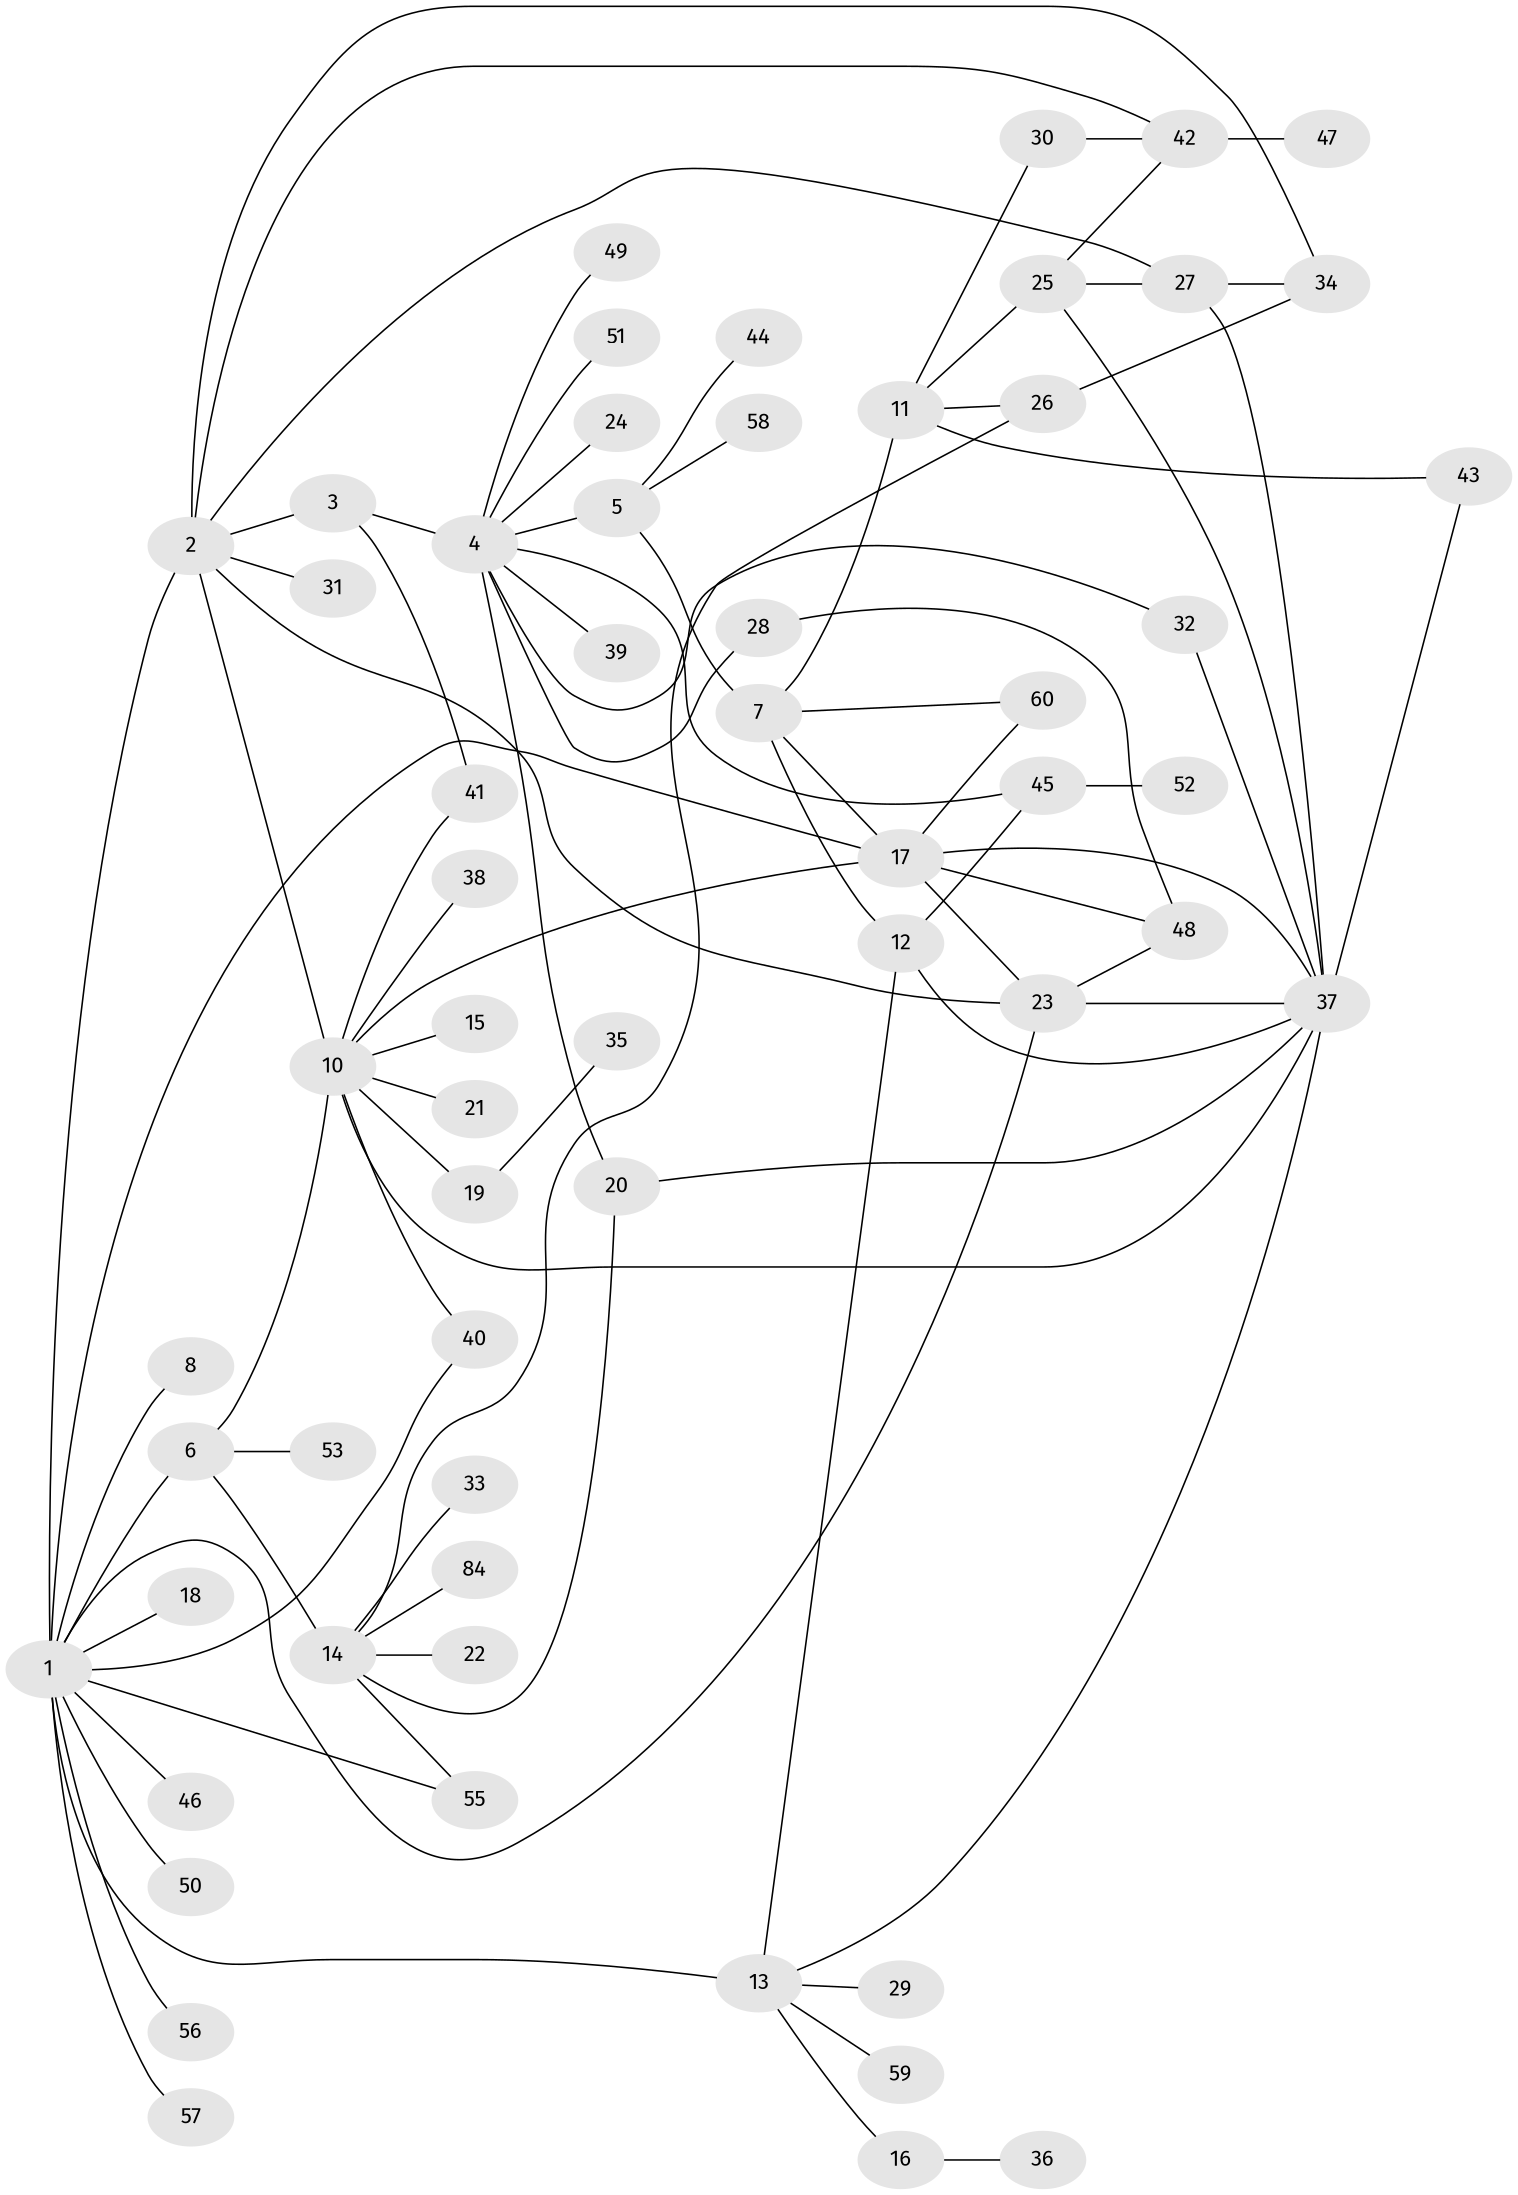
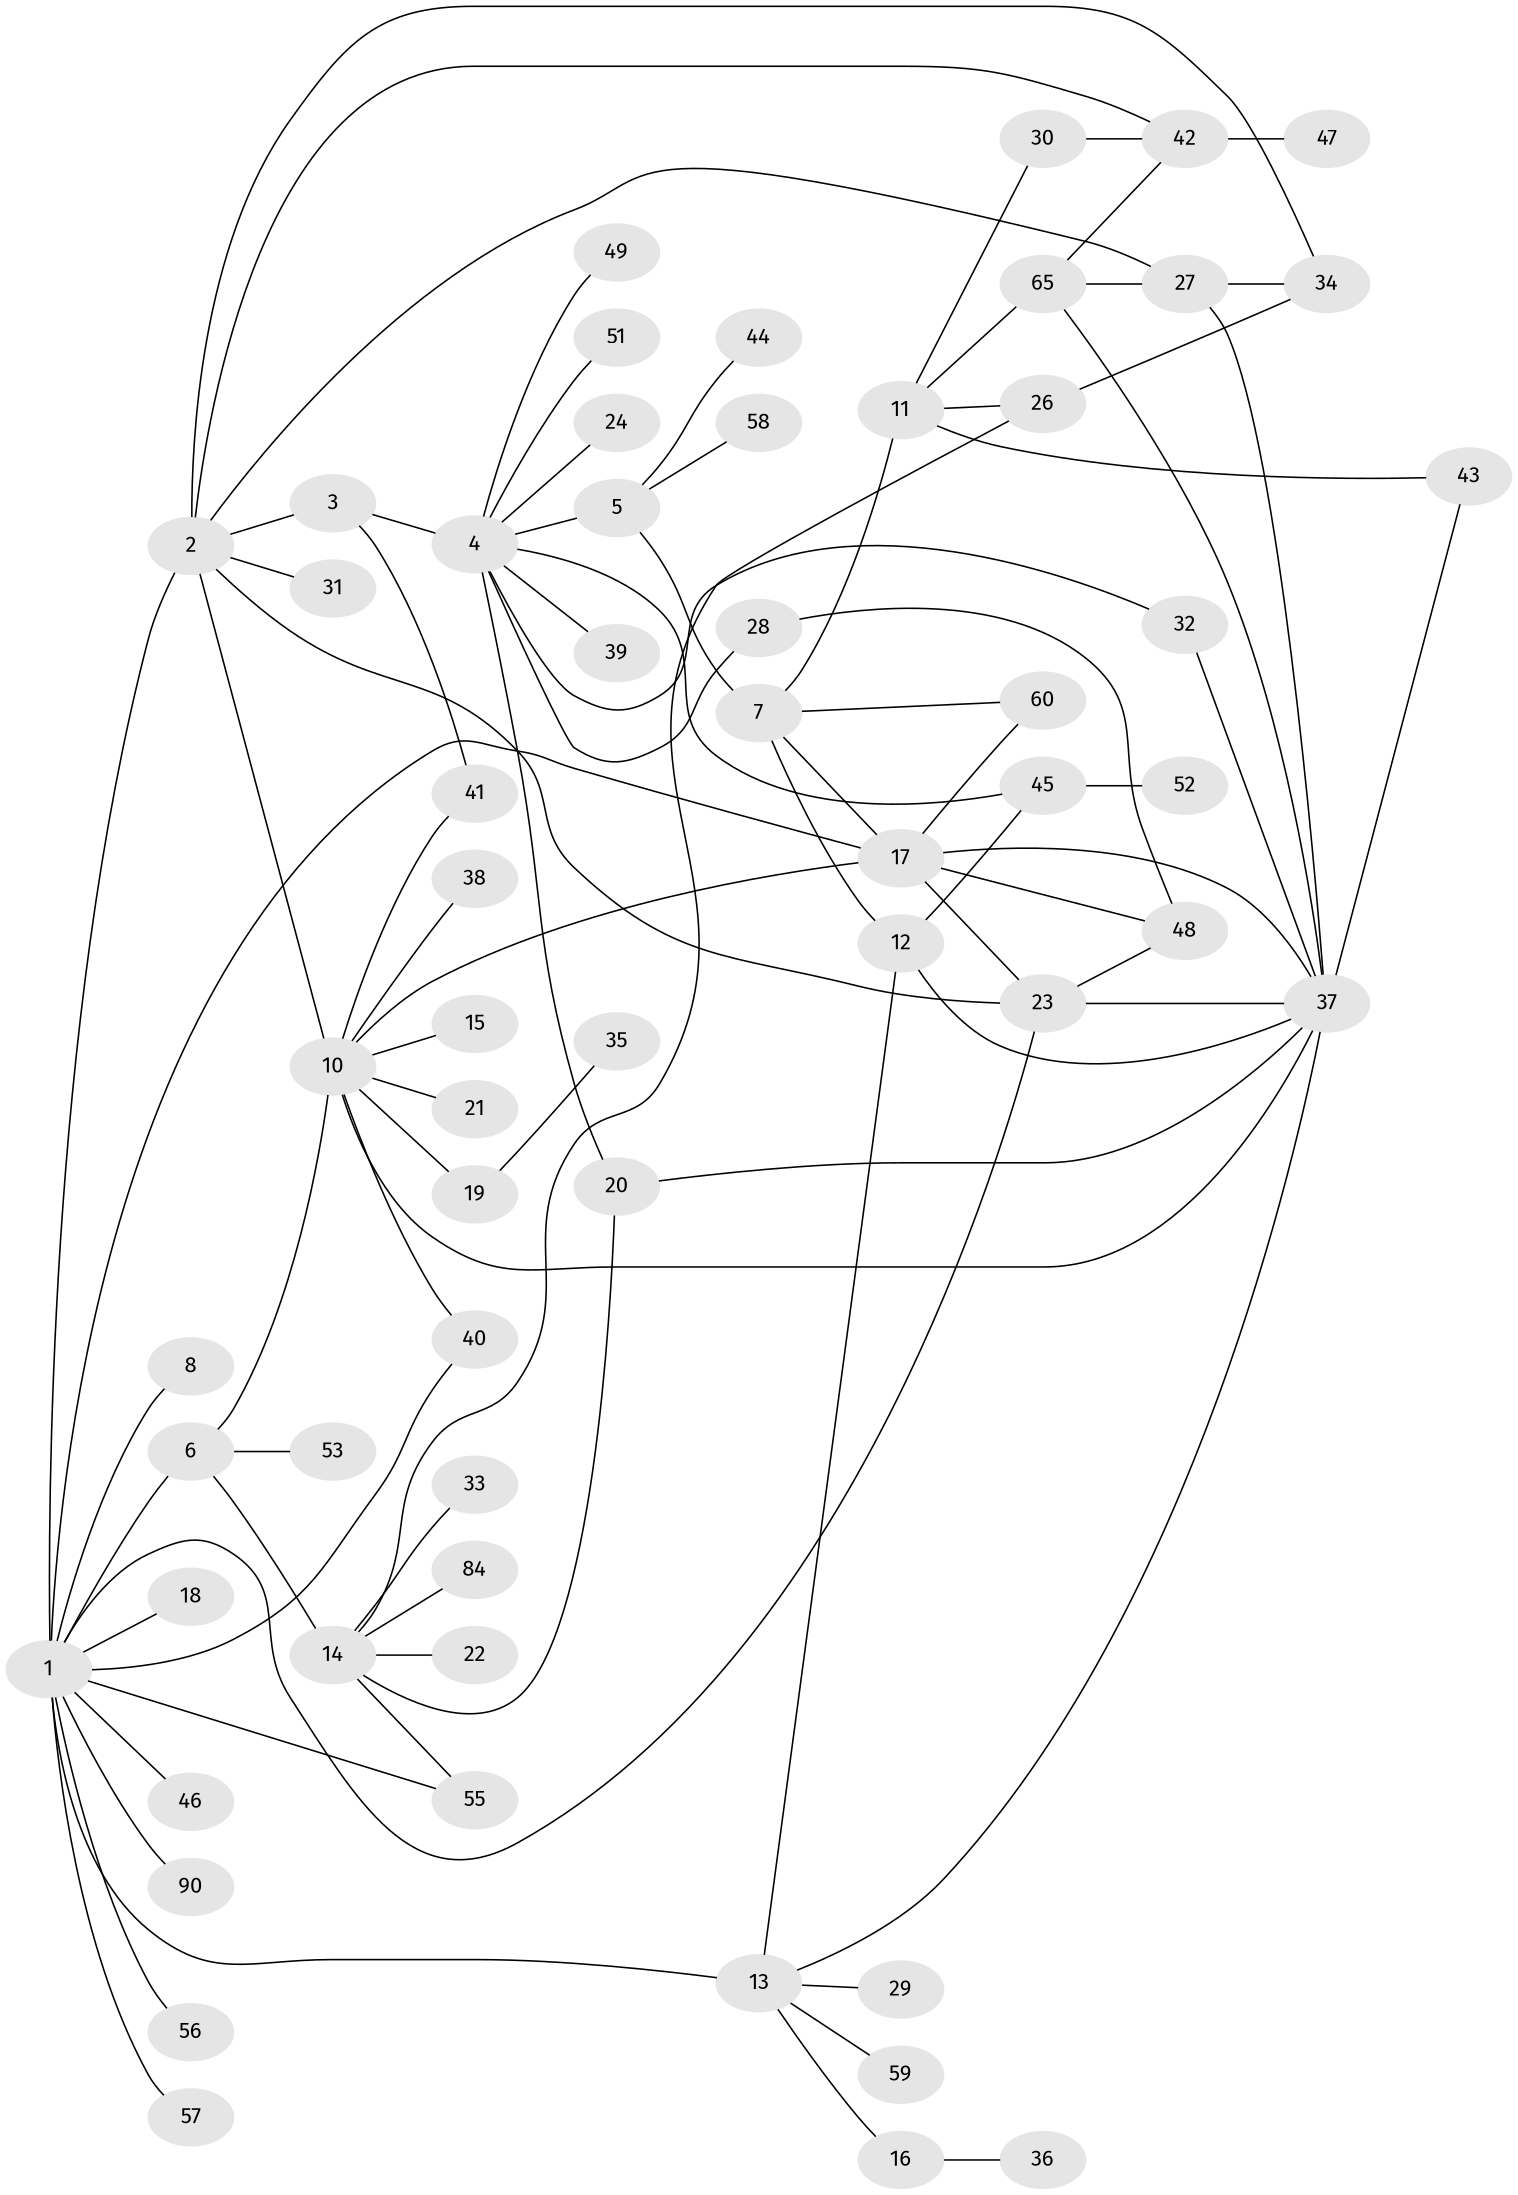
(1043, 284) -> (1043, 284)
(191, 1887) -> (191, 1887)
